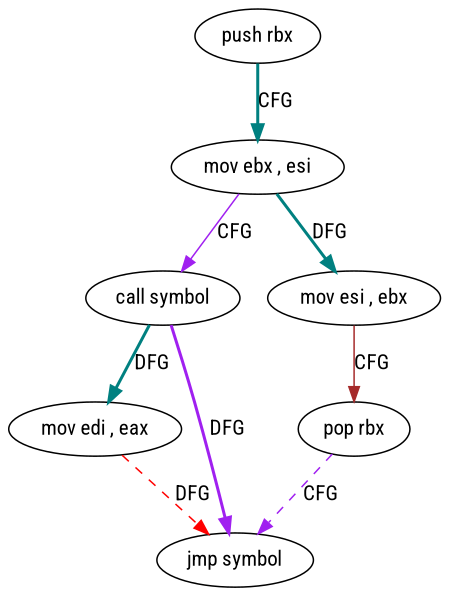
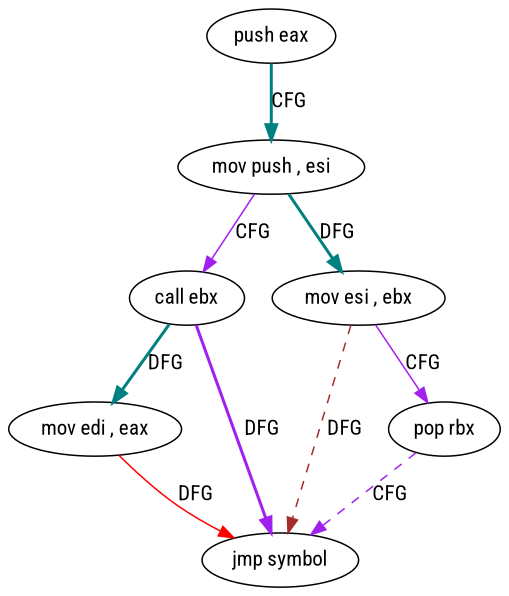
(258, 36) -> (271, 36)
(258, 167) -> (271, 167)
(163, 298) -> (187, 298)
(354, 356) -> (397, 357)
none -> (322, 422)
(160, 489) -> (167, 498)
